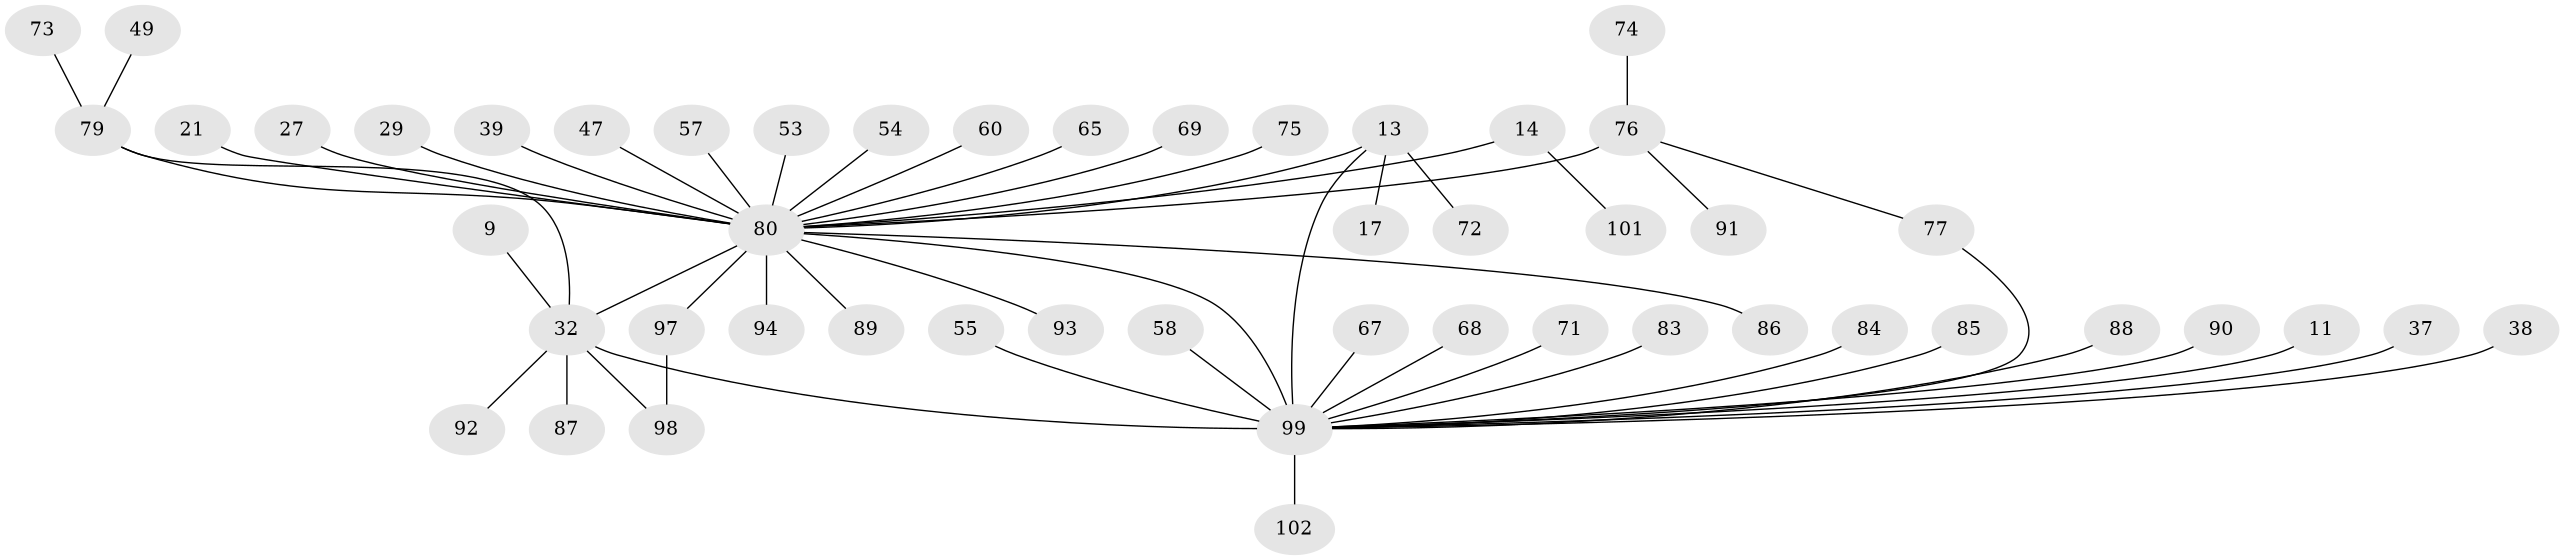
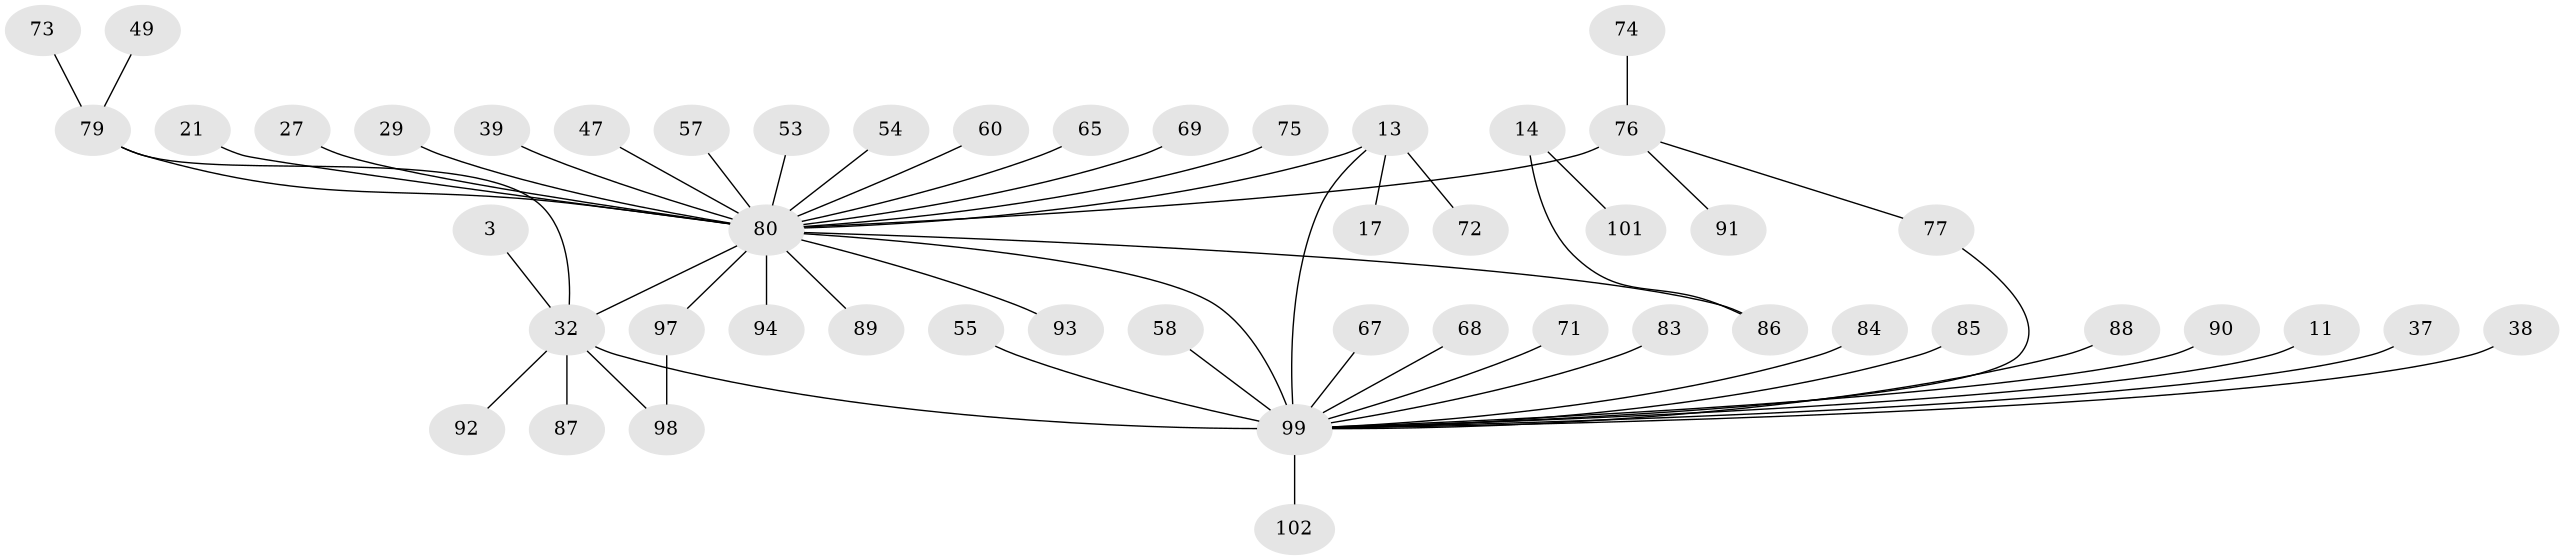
(1272, 182) -> (1601, 276)
(491, 230) -> (491, 230)
